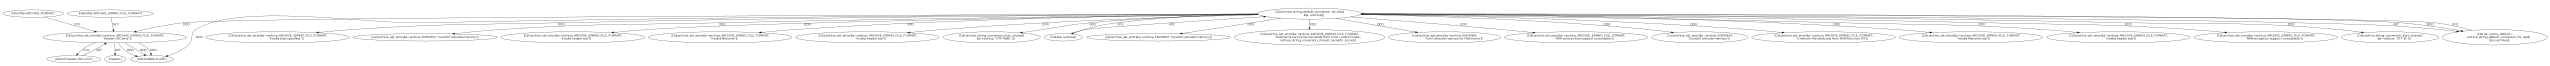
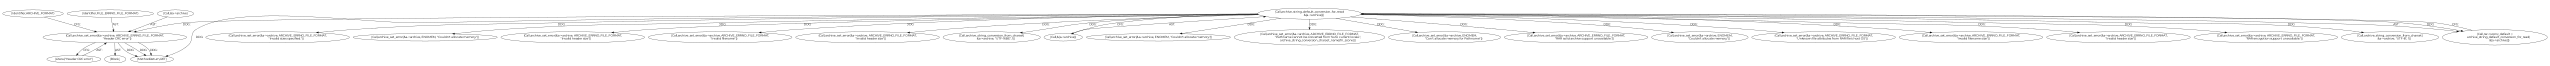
(110, 14) -> (110, 14)
none -> (175, 14)
(115, 59) -> (115, 59)
